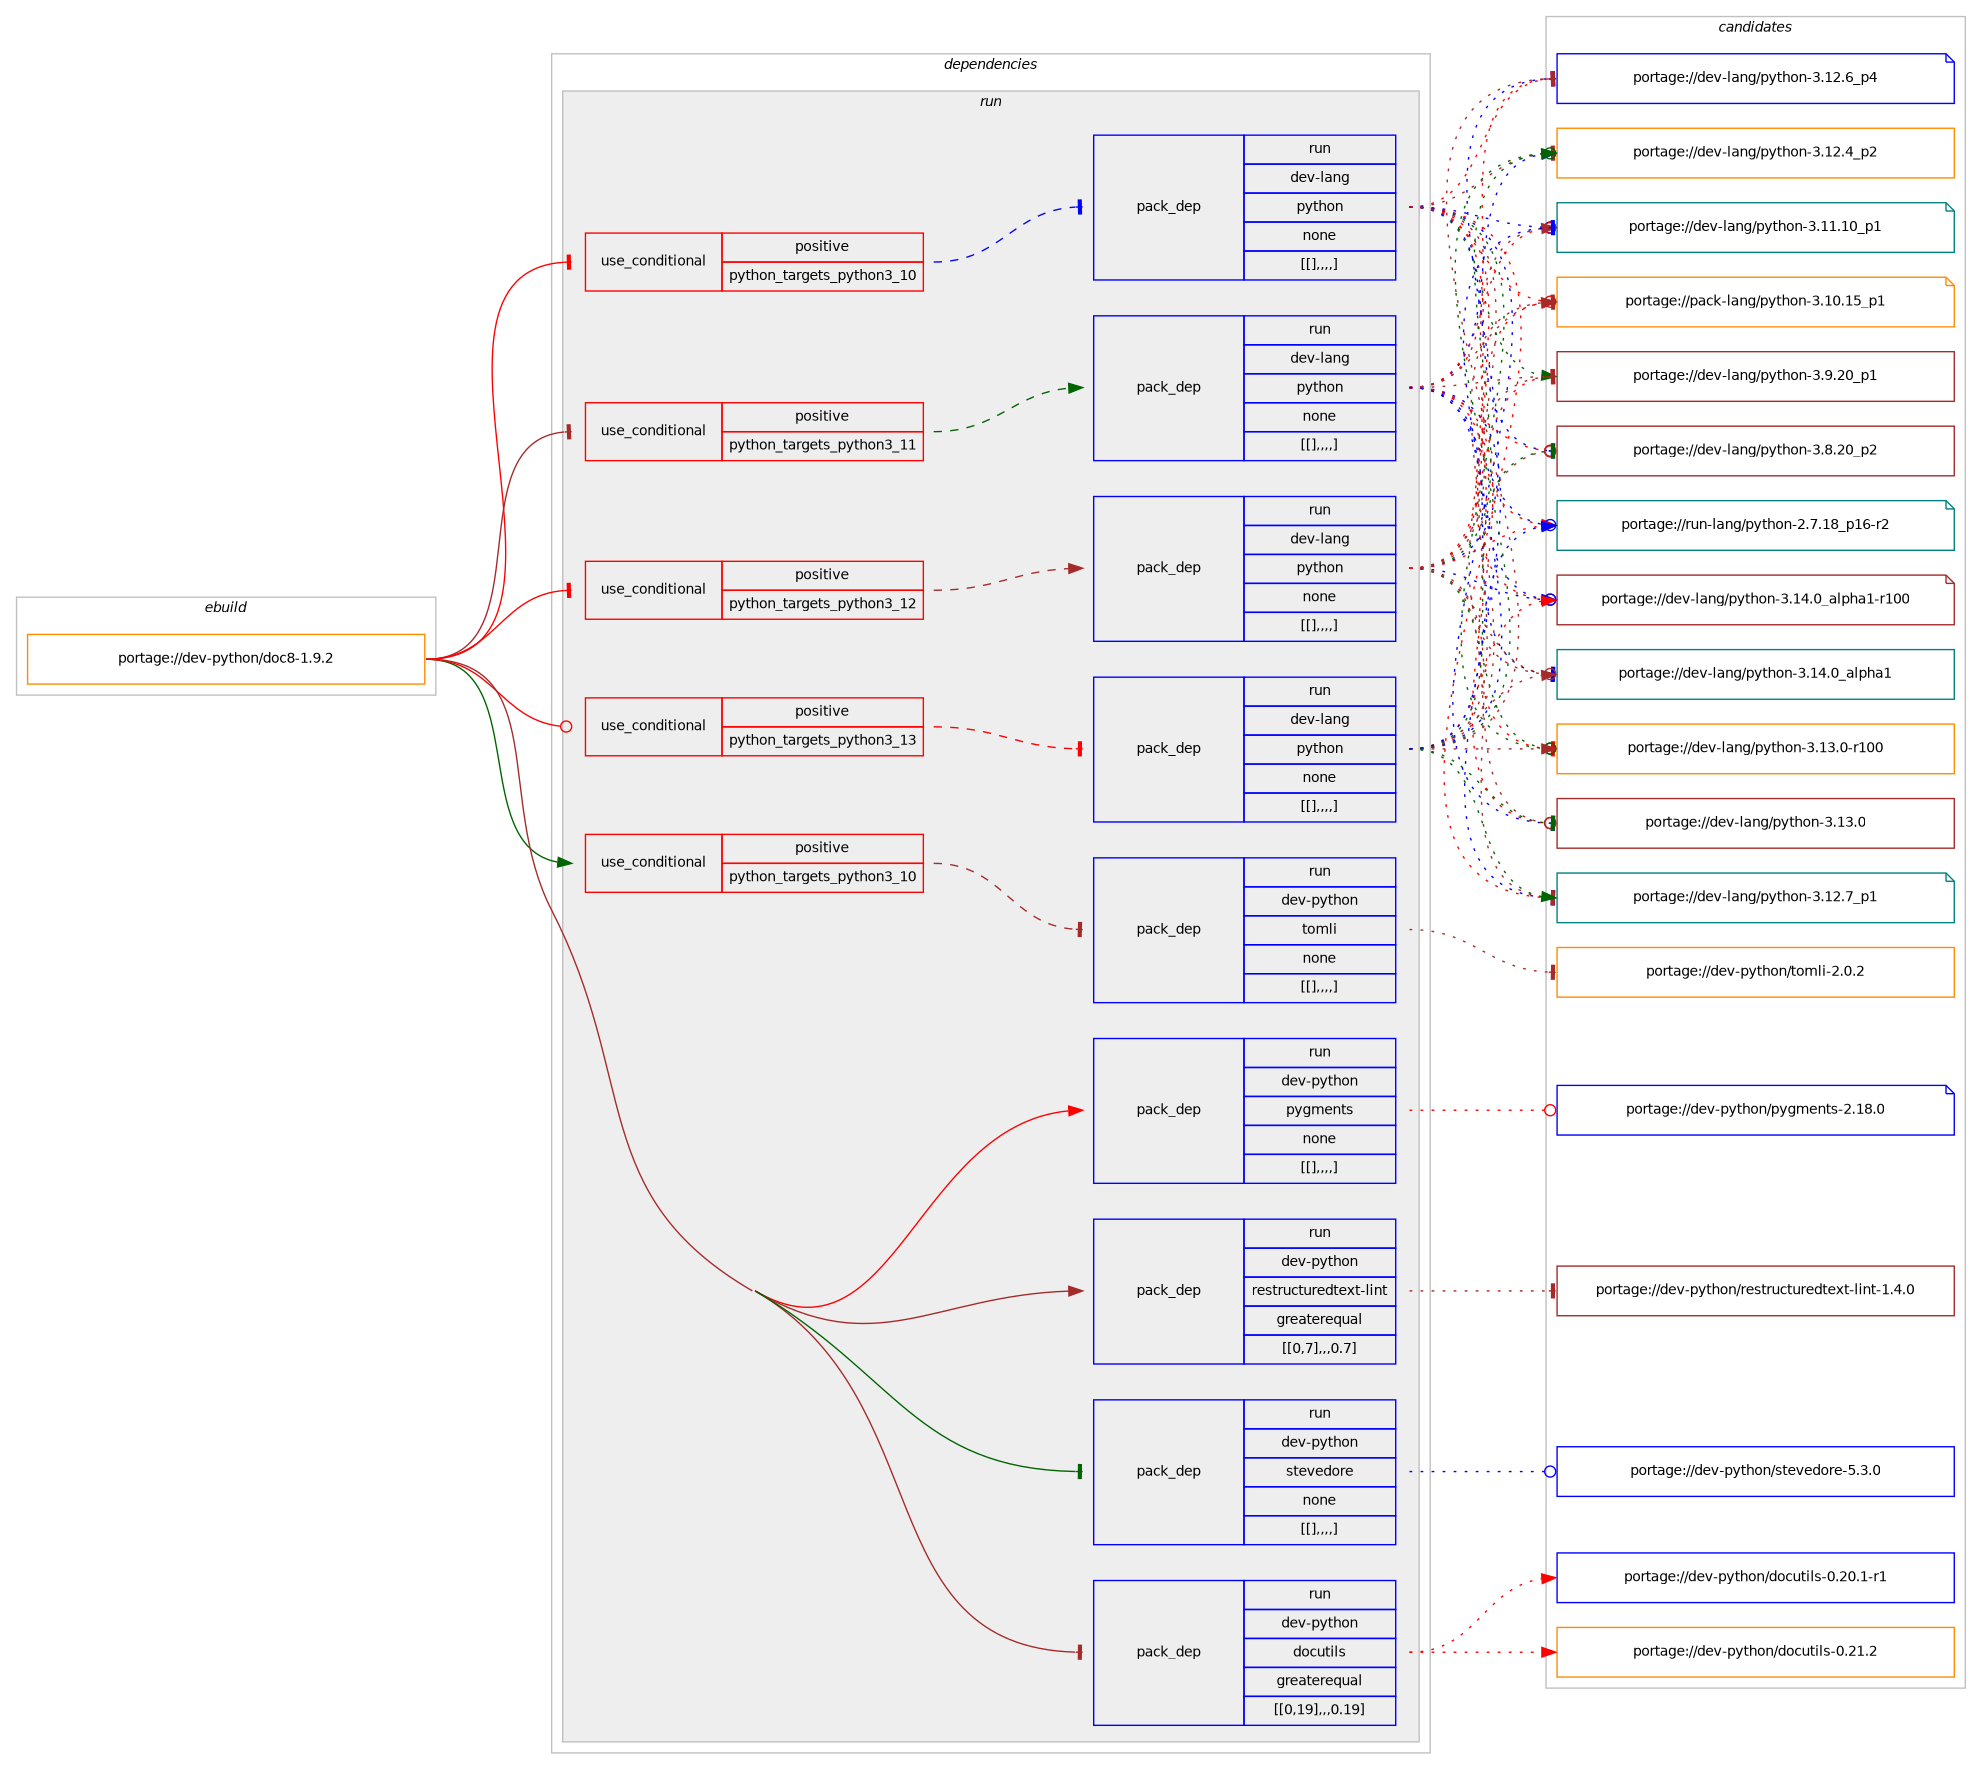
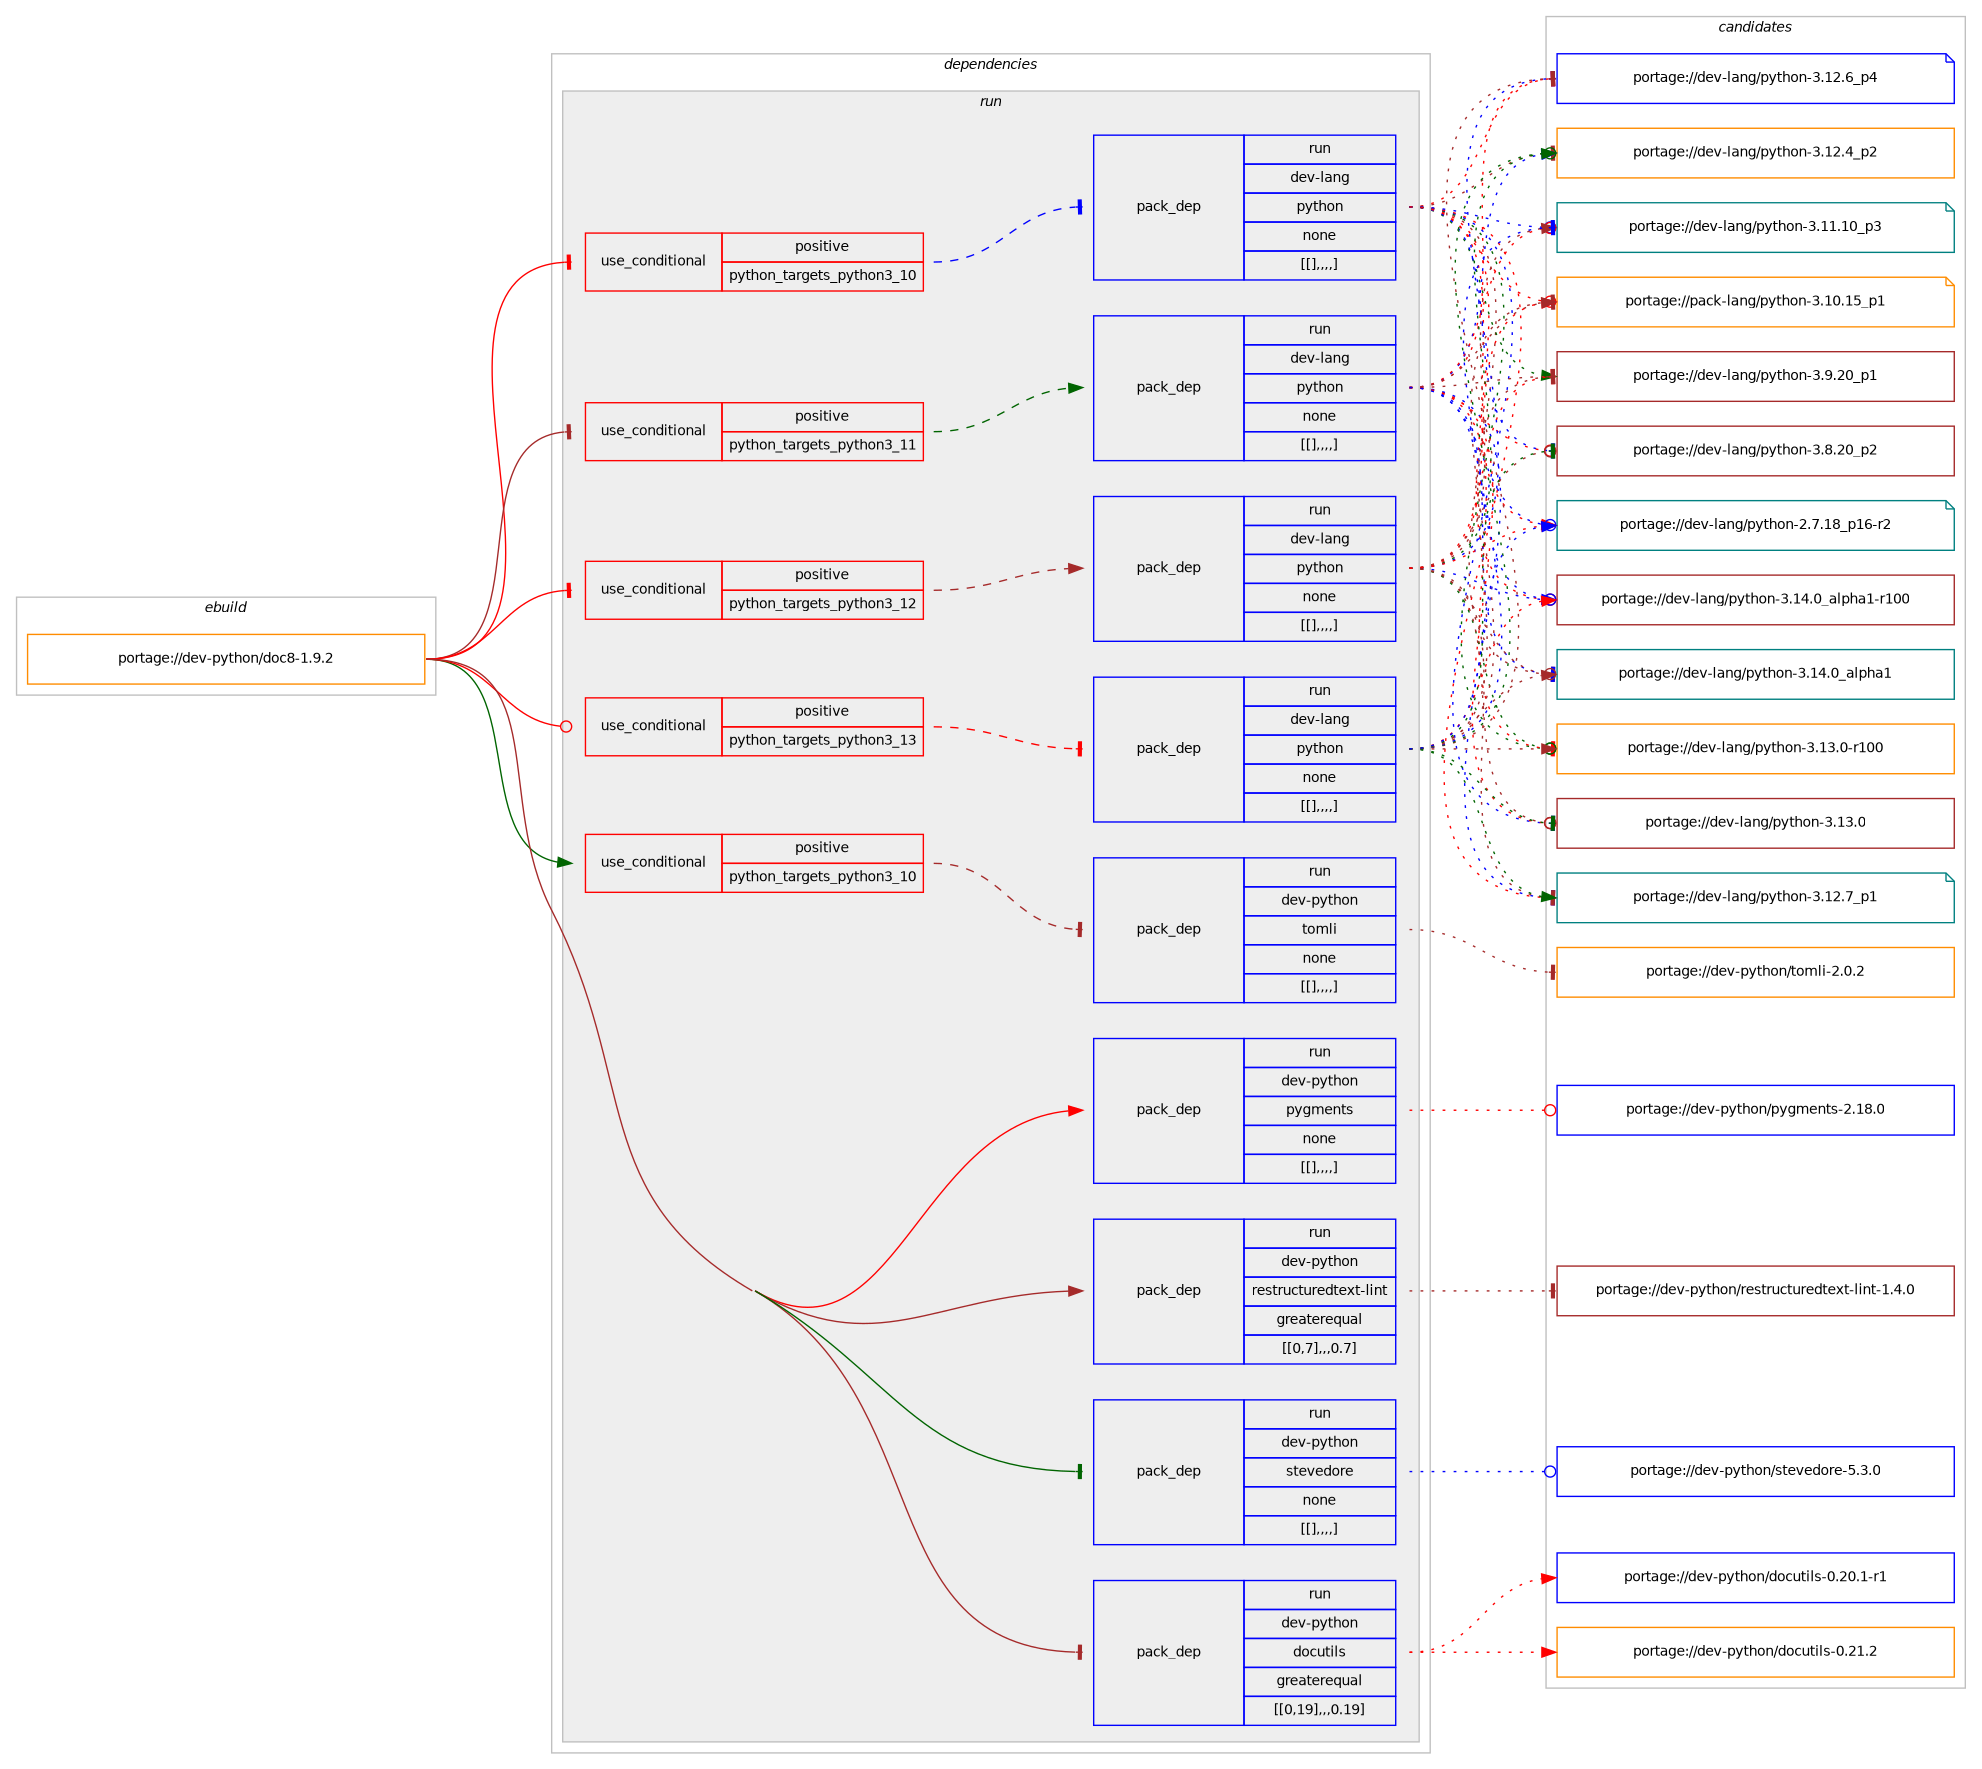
(1756, 228) -> (1756, 228)
(1756, 525) -> (1756, 525)
(1756, 600) -> (1756, 600)
(1756, 1110) -> (1756, 1110)
